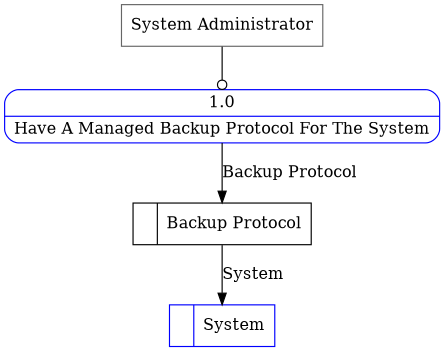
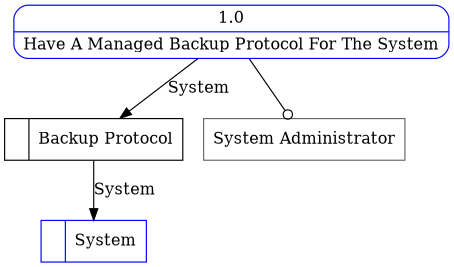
(222, 63) -> (267, 84)
(290, 173) -> (199, 89)
